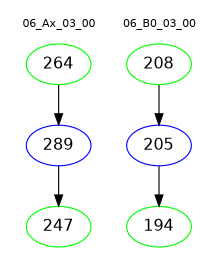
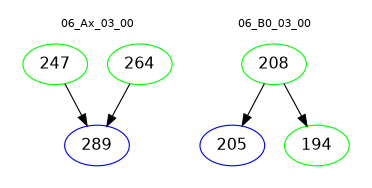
(59, 181) -> (73, 100)
(159, 181) -> (293, 100)
